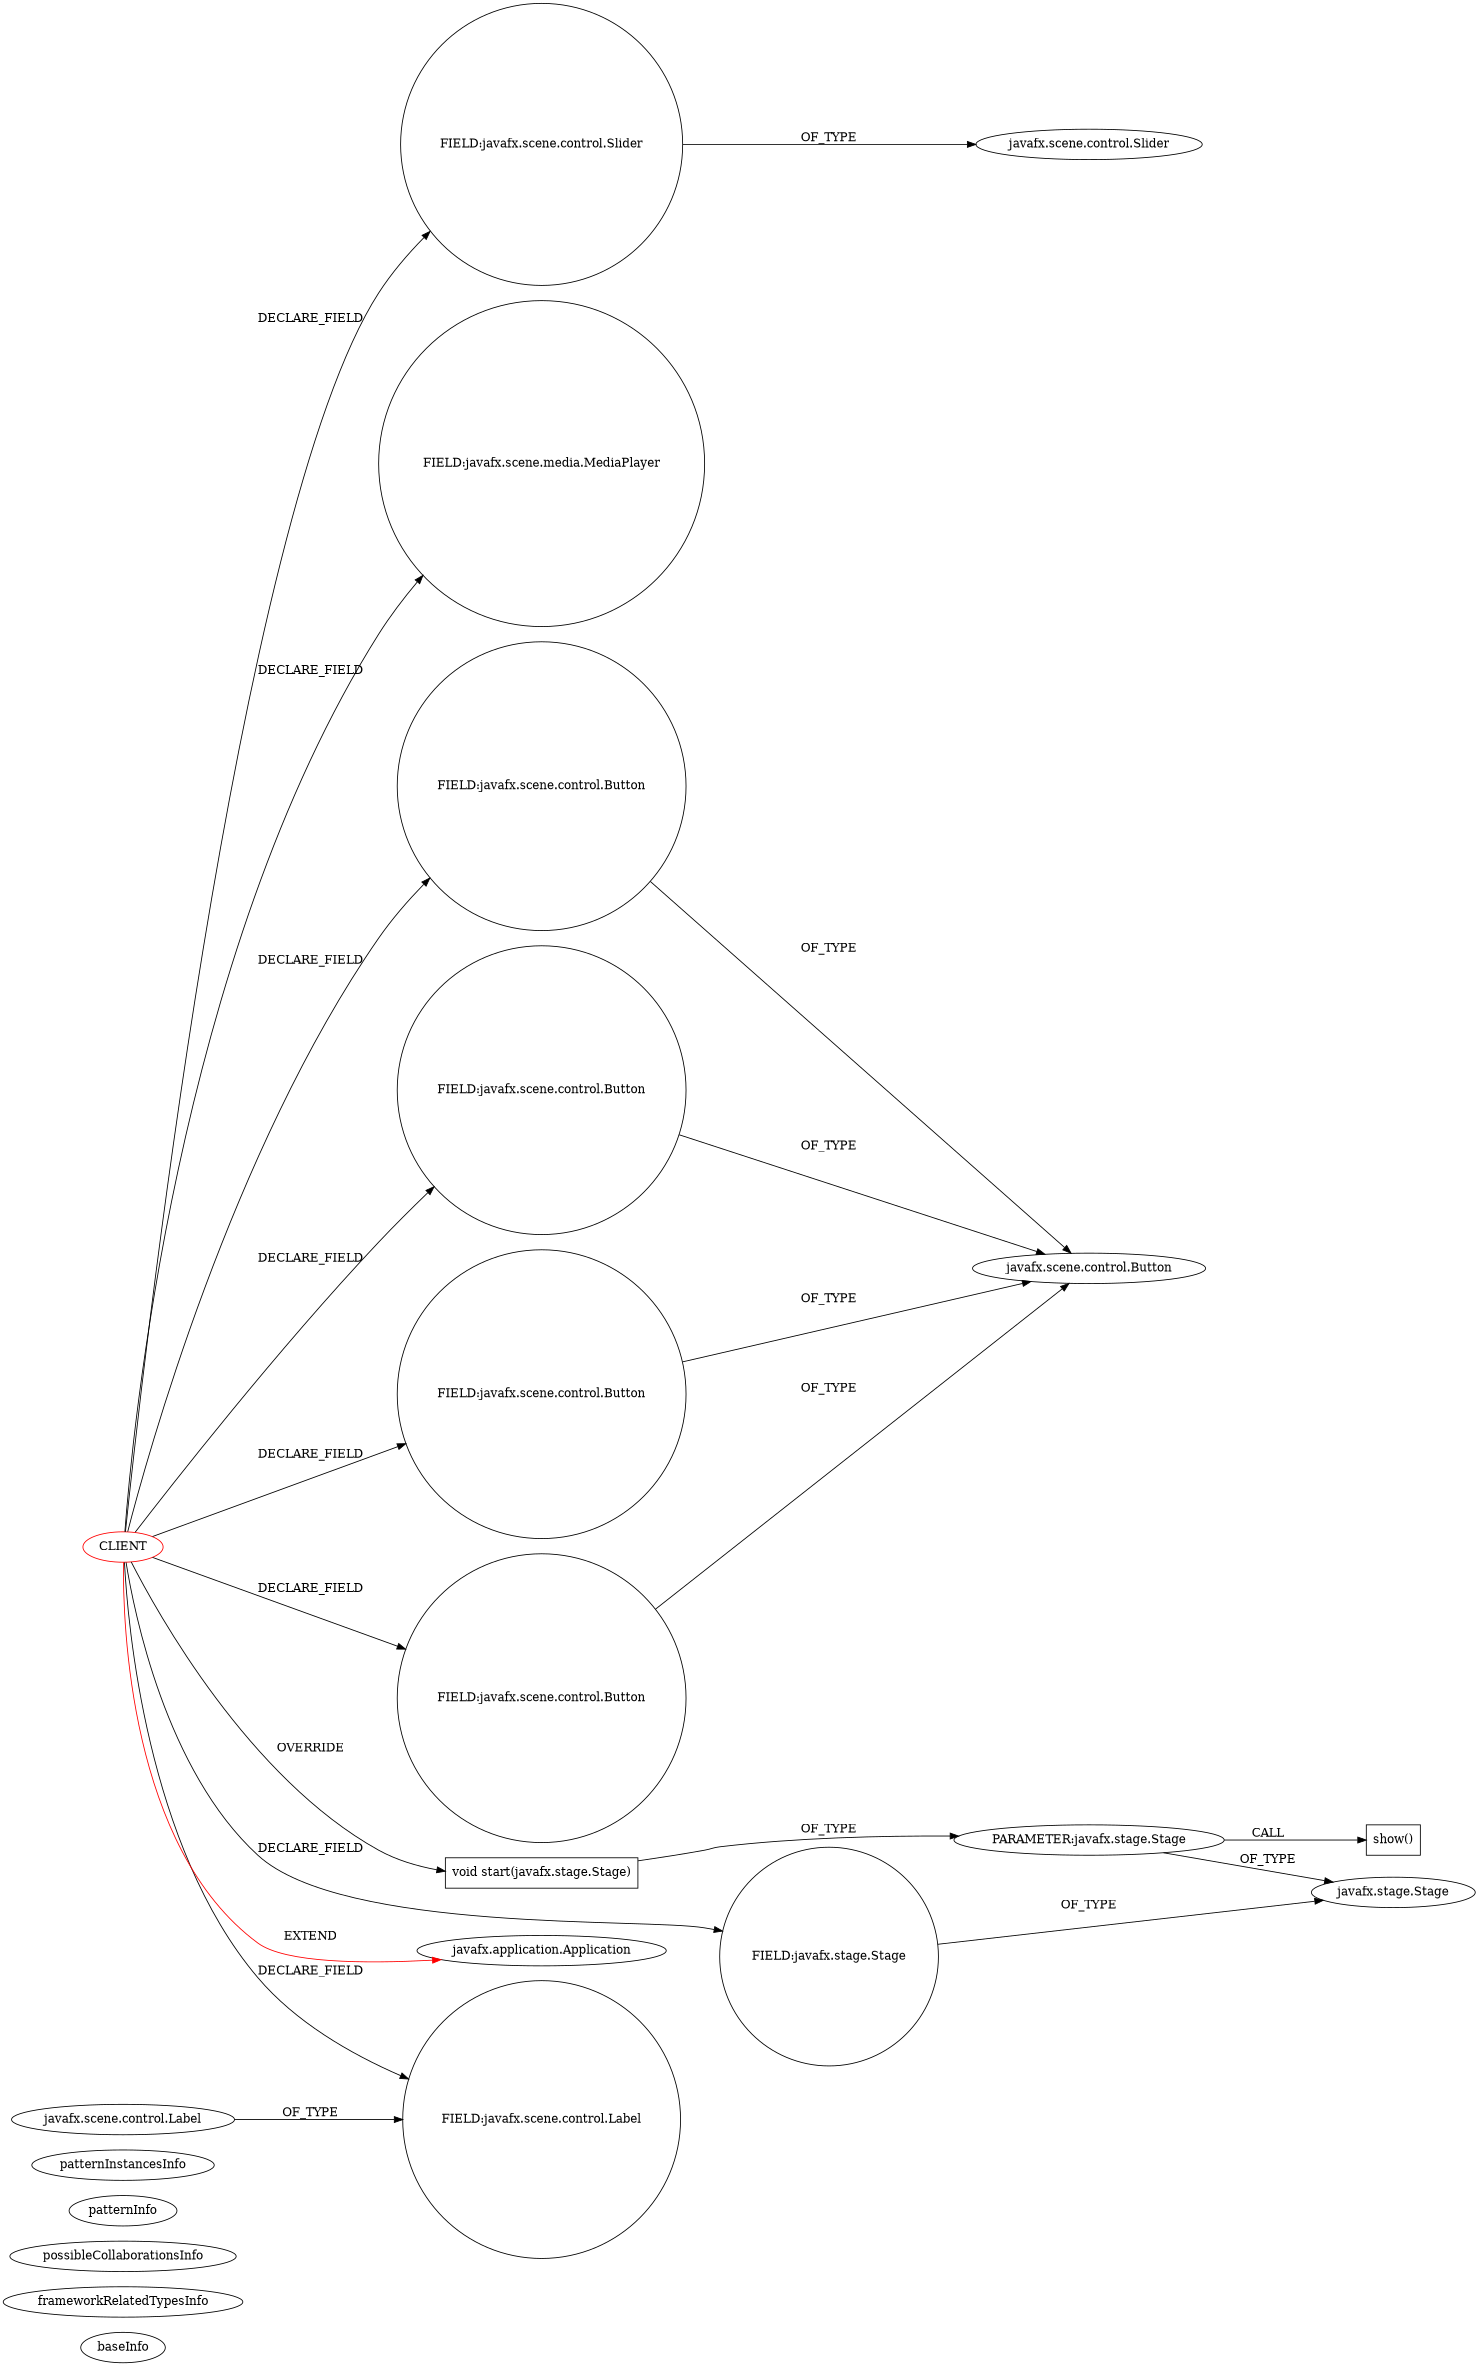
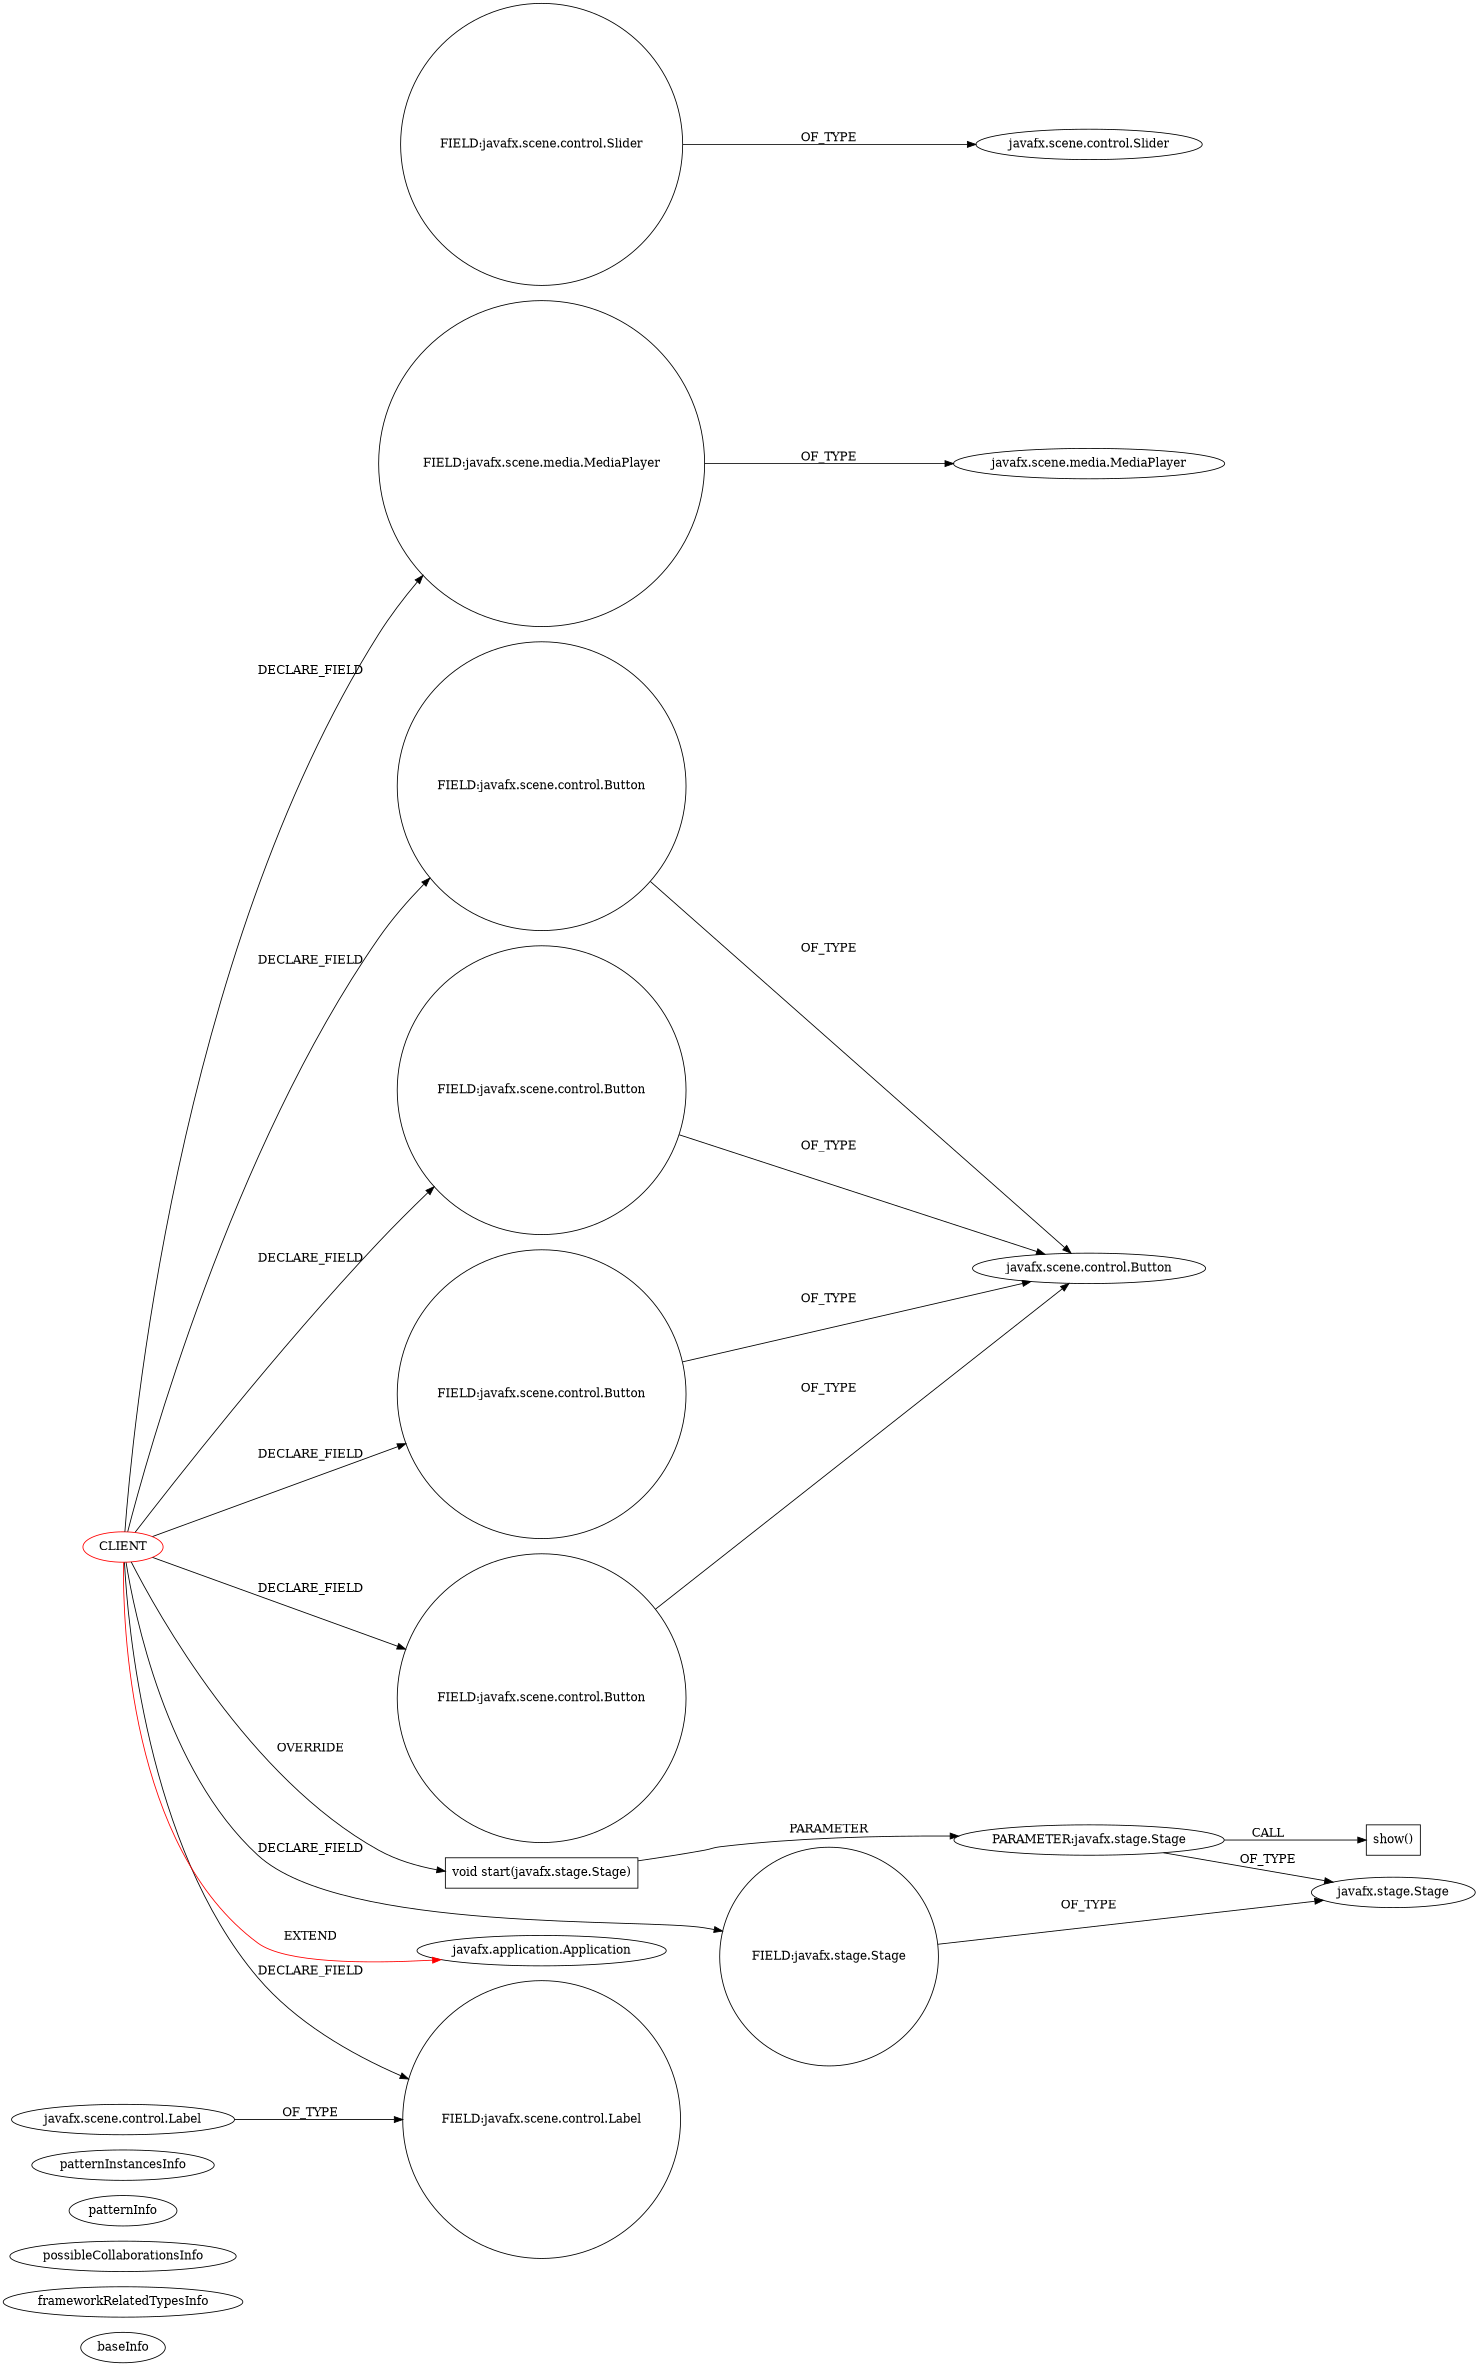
none -> (1089, 464)
(218, 867) -> none
(829, 1829) -> (829, 1829)
